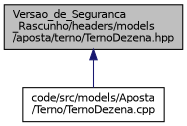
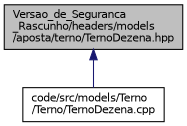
(94, 105) -> (94, 105)
